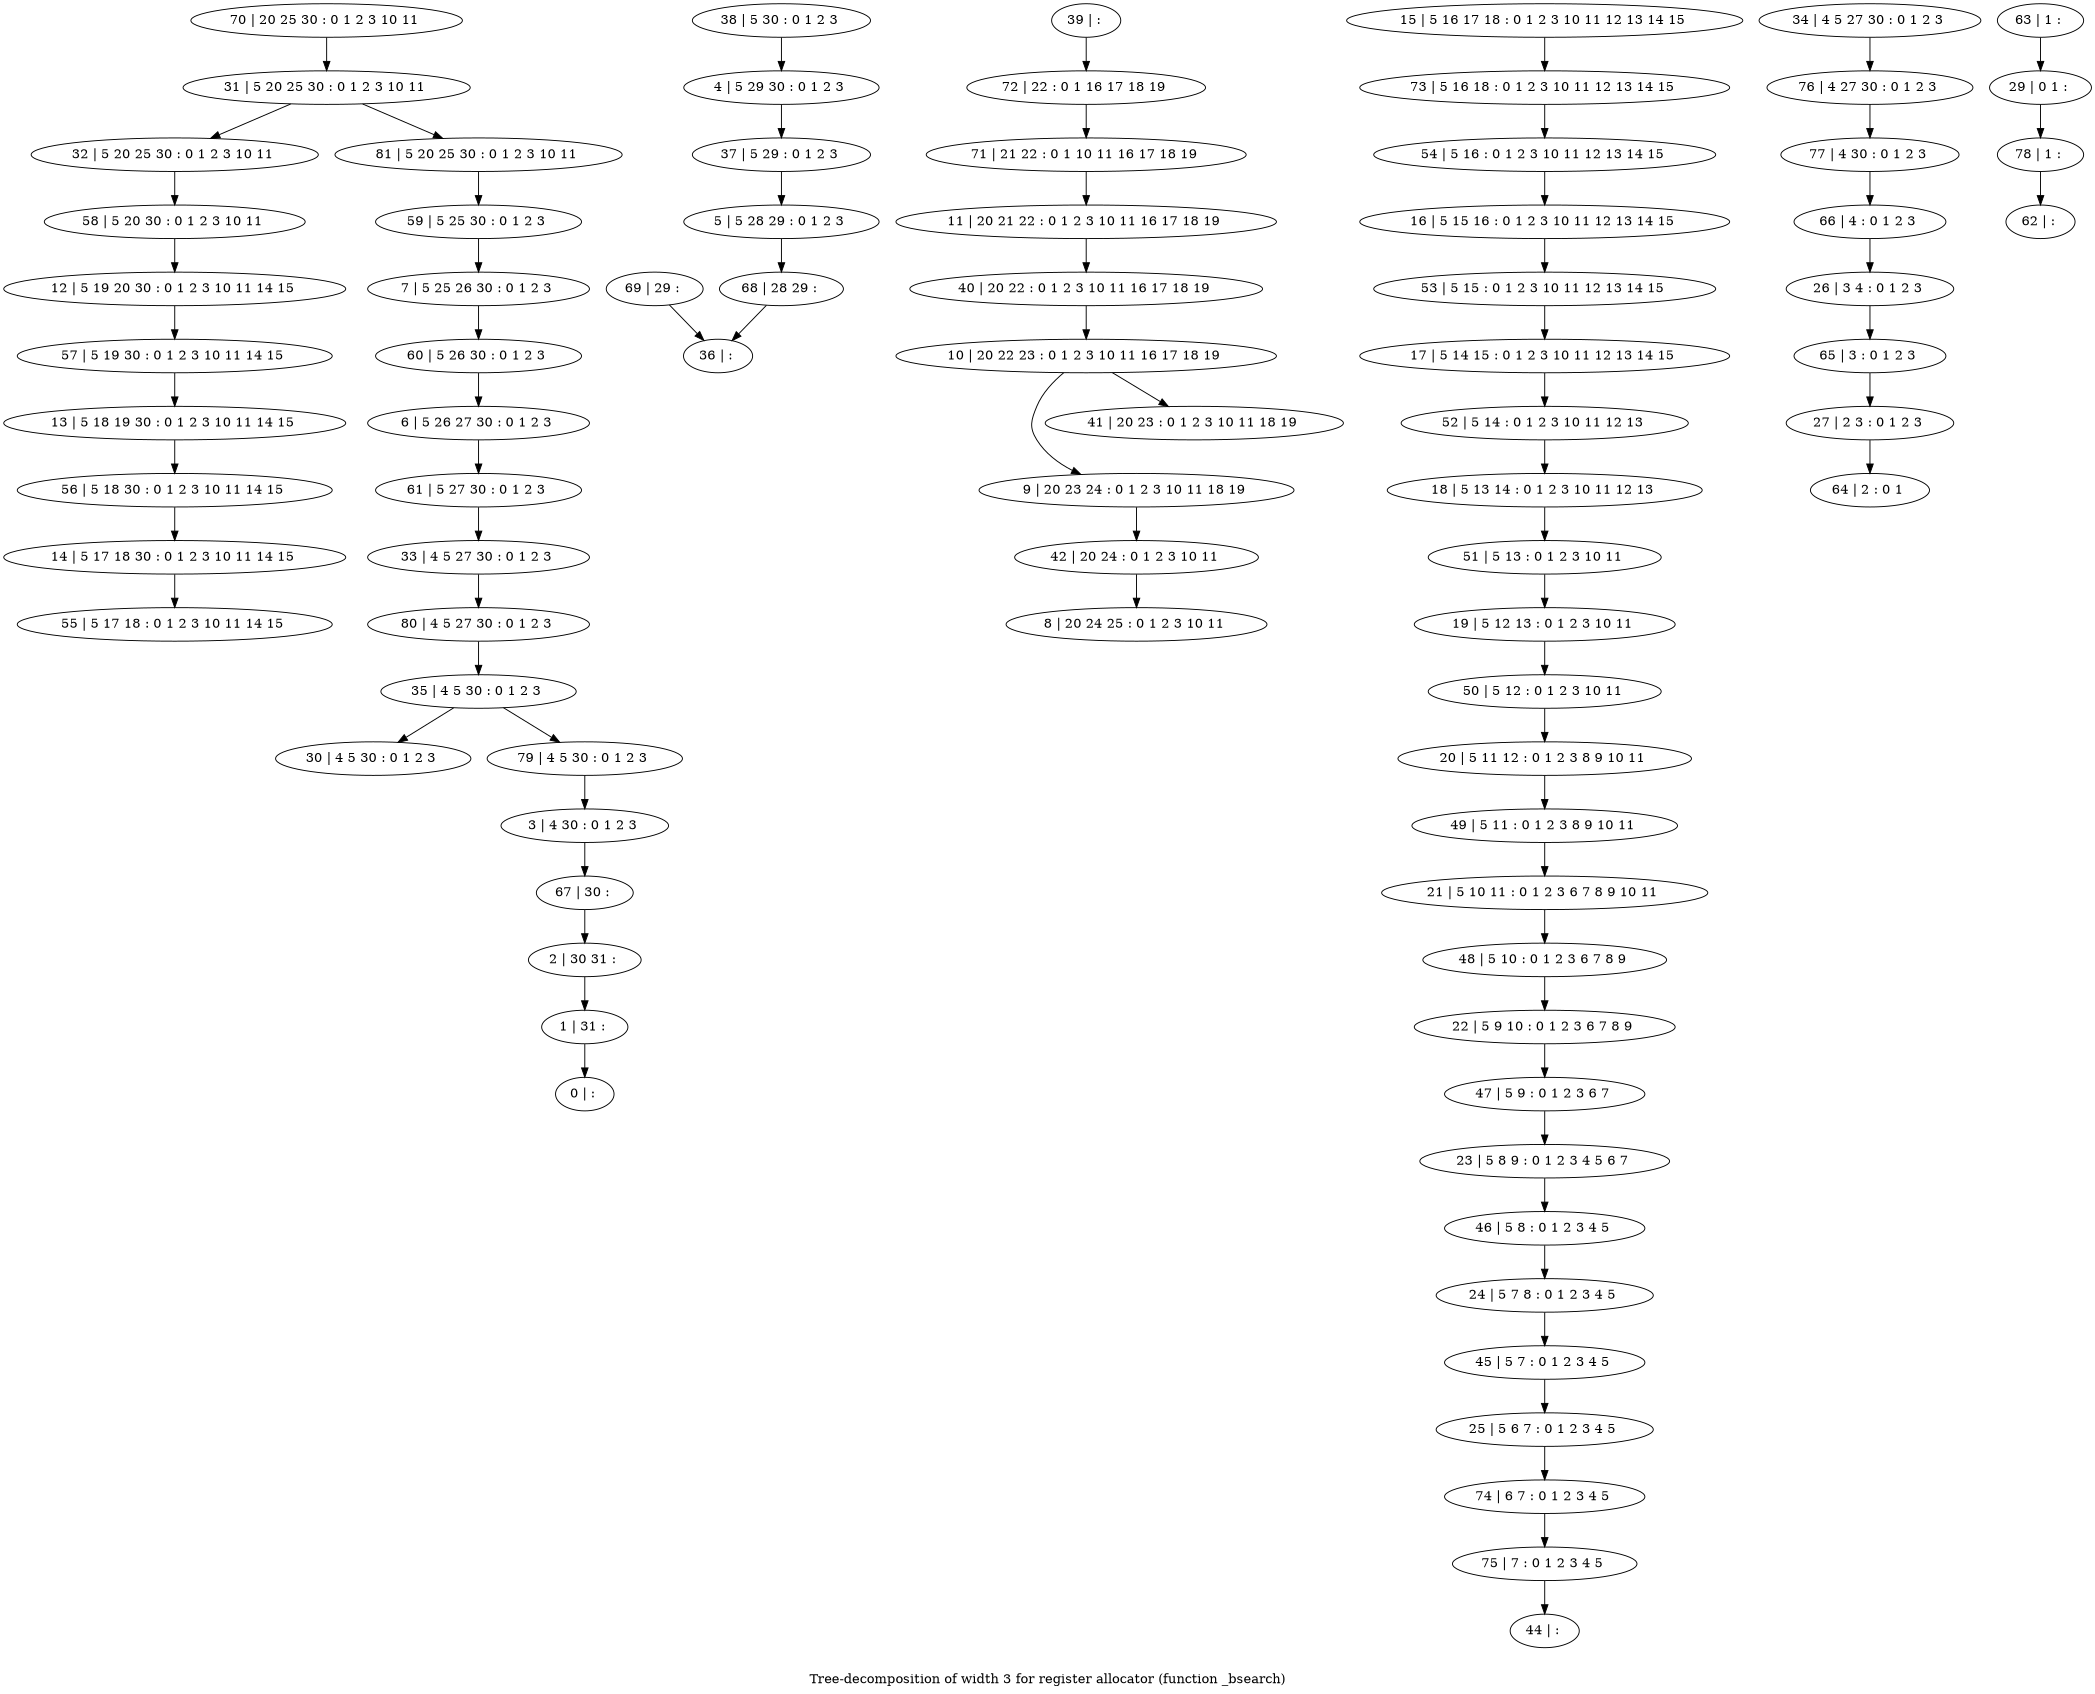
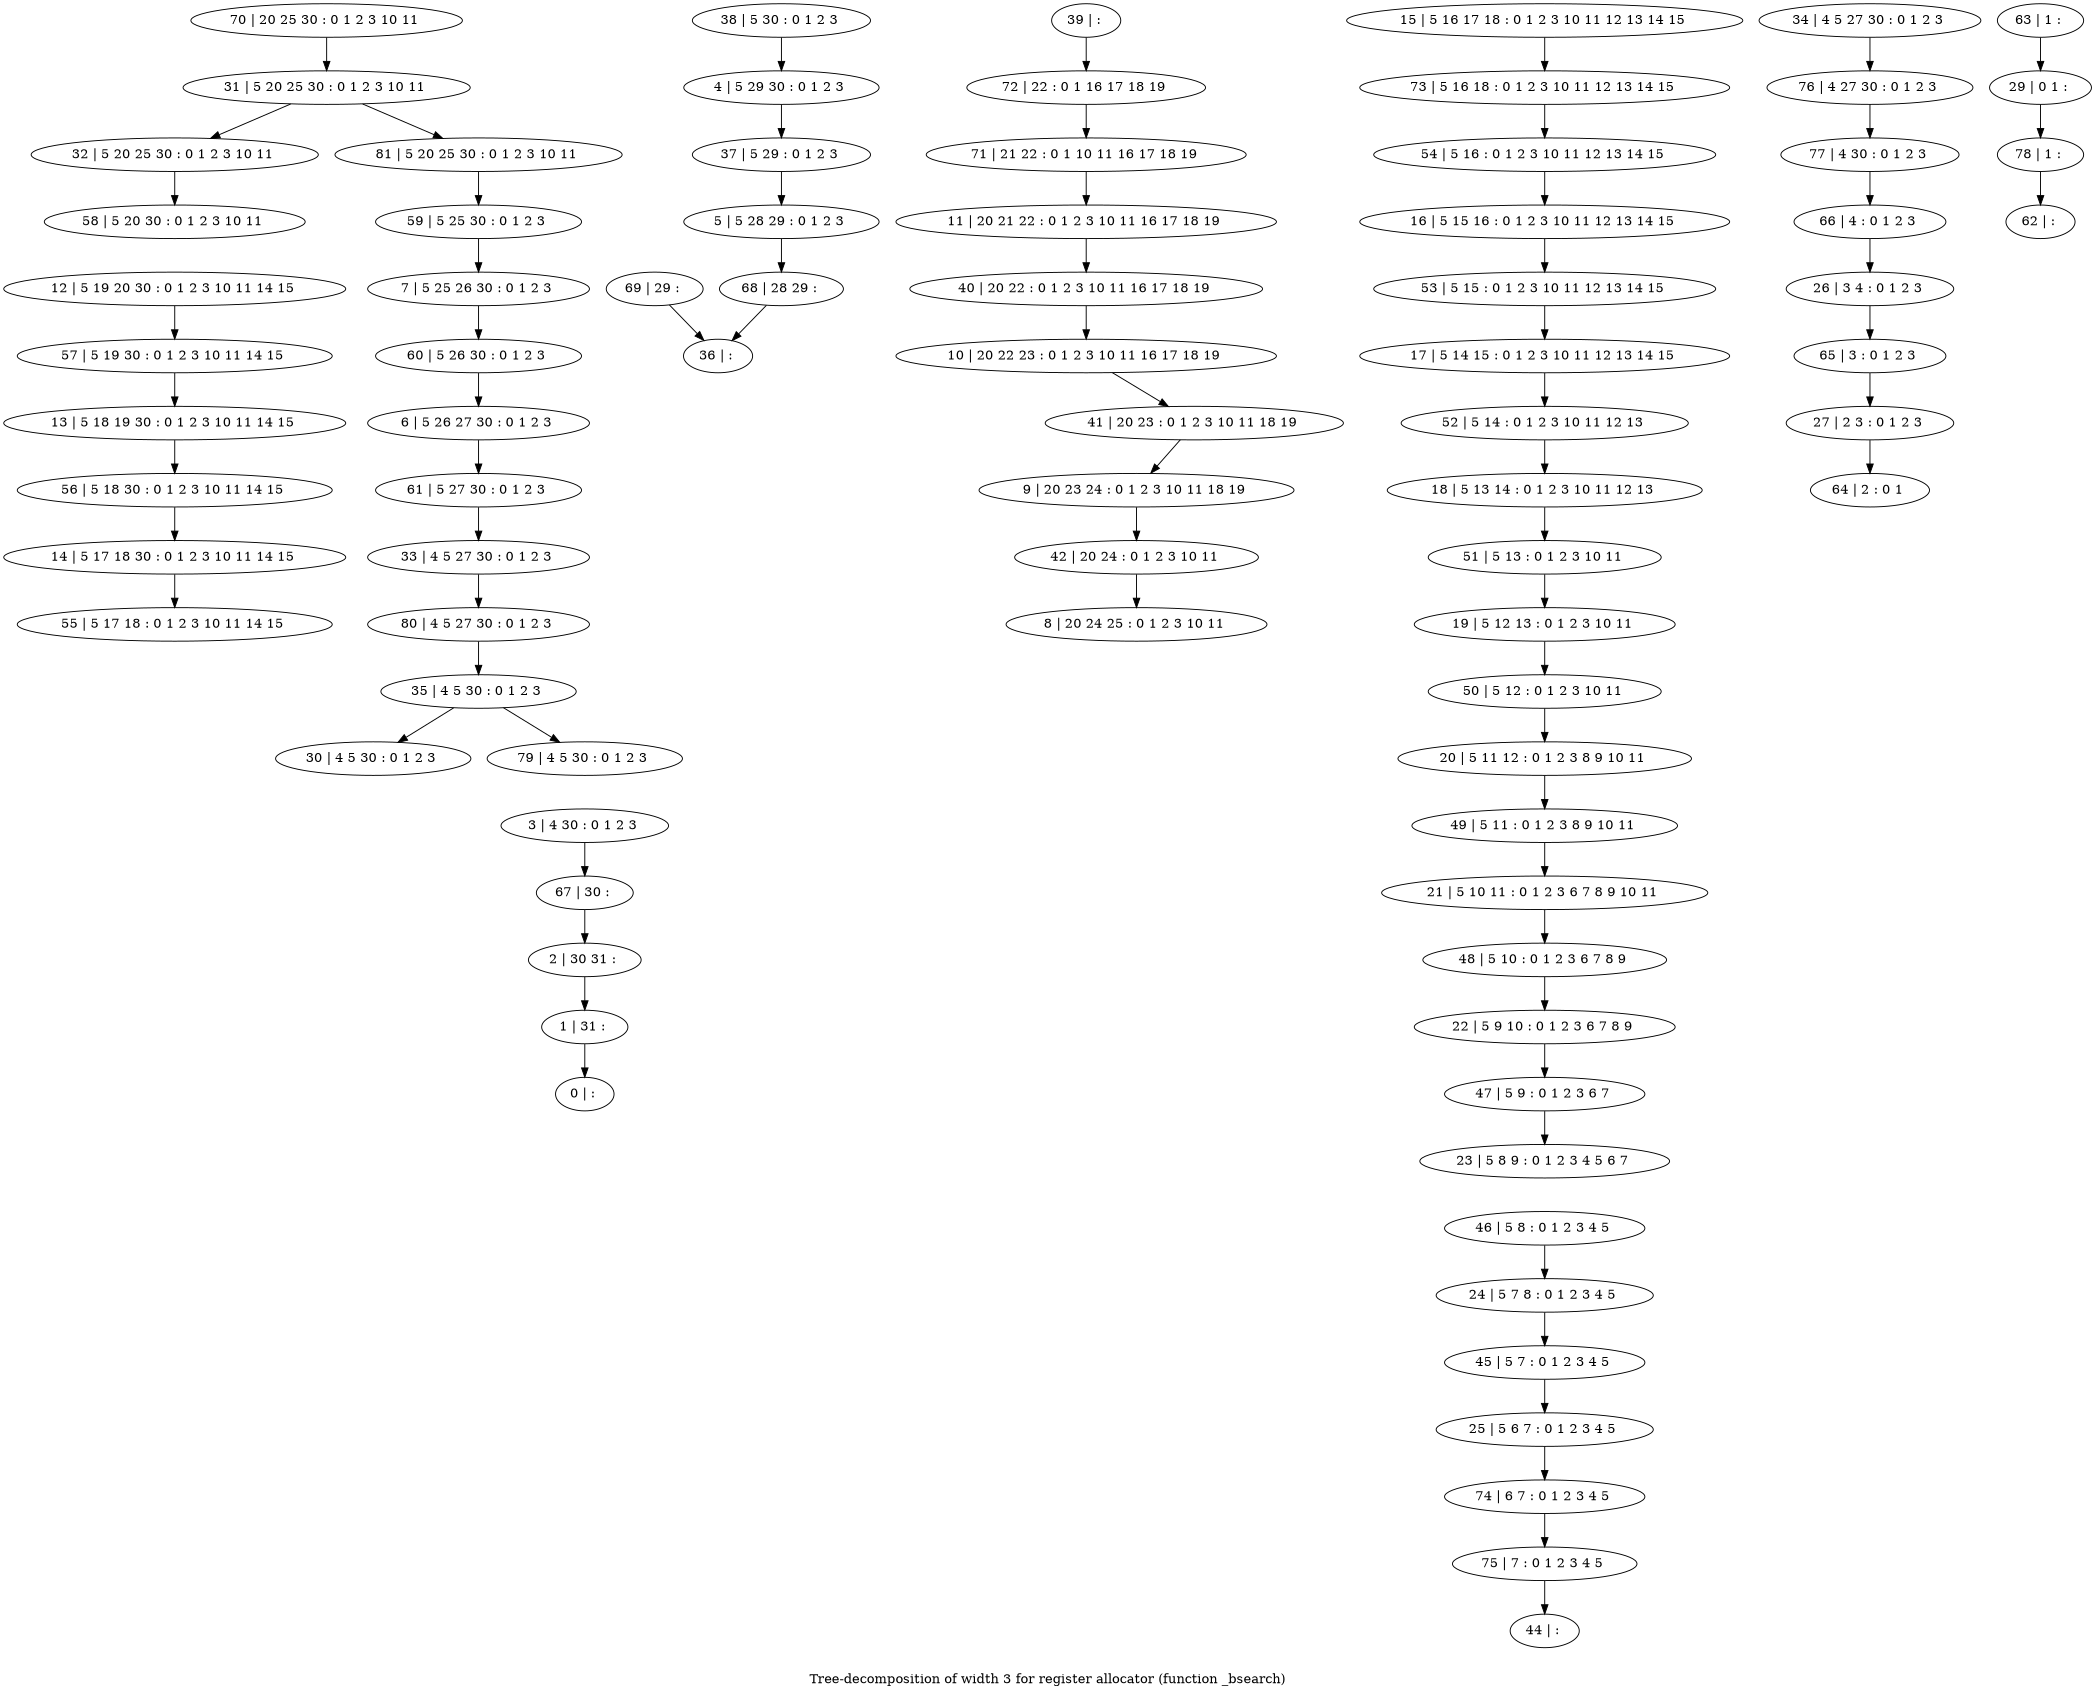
(175, 251) -> none
(1032, 425) -> (1169, 453)
(585, 788) -> none
(1545, 1190) -> none
